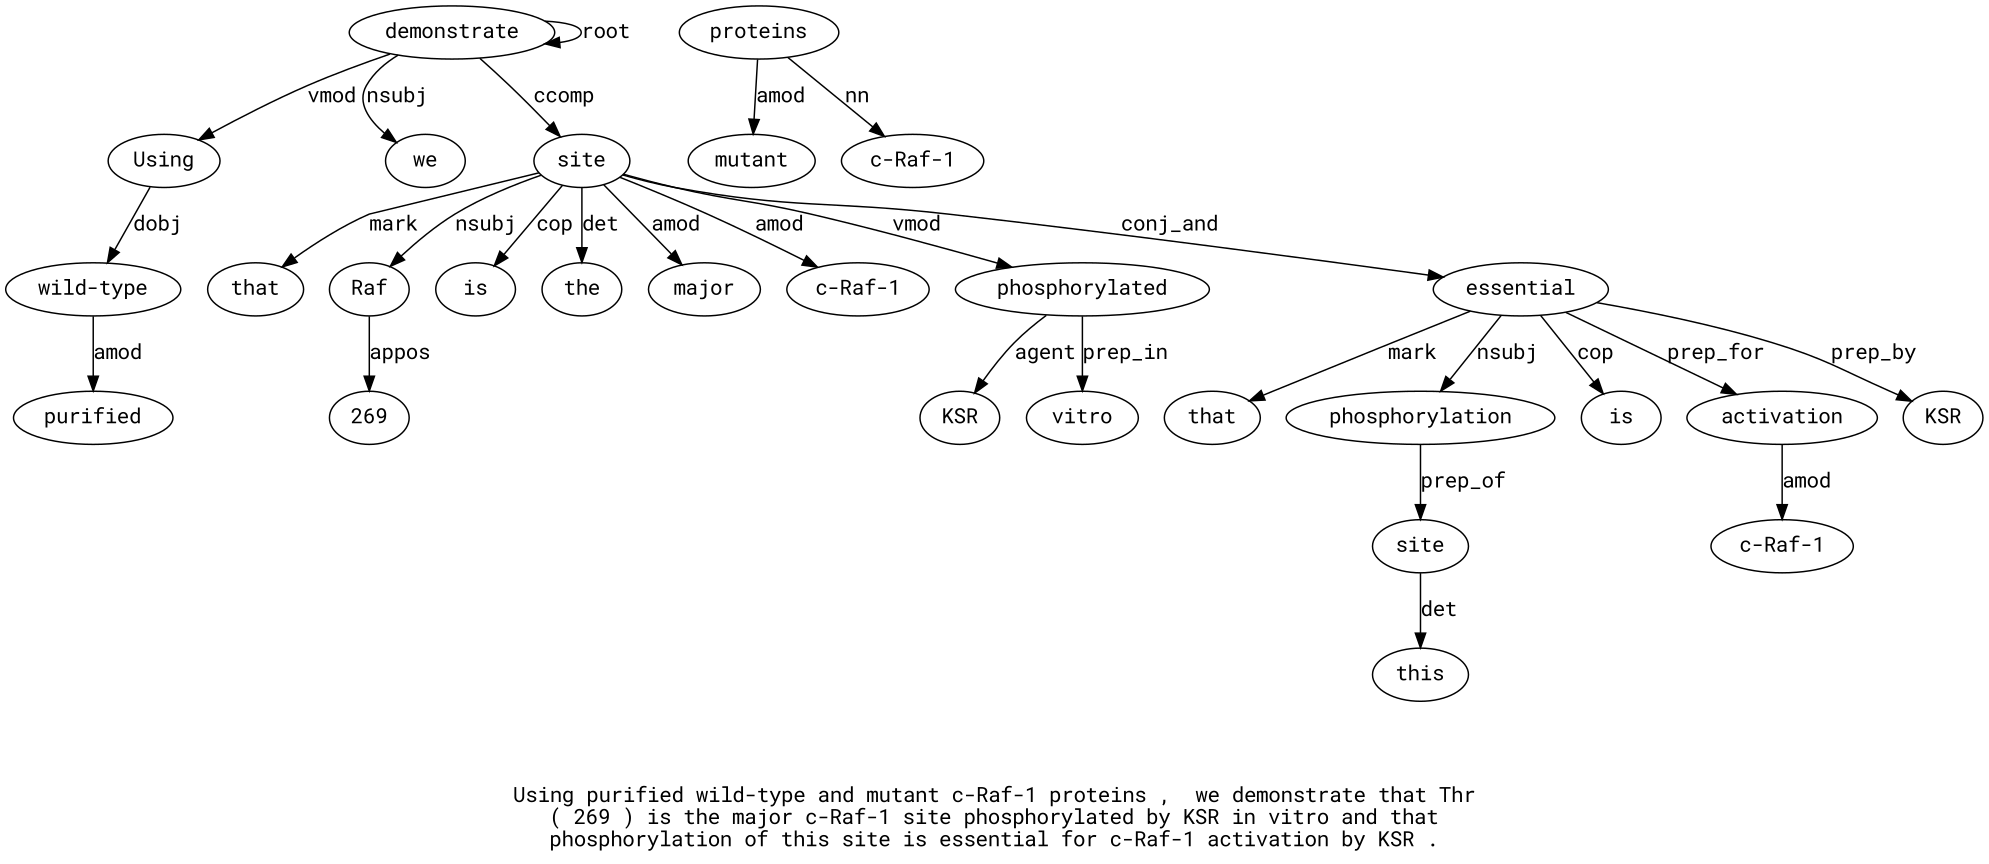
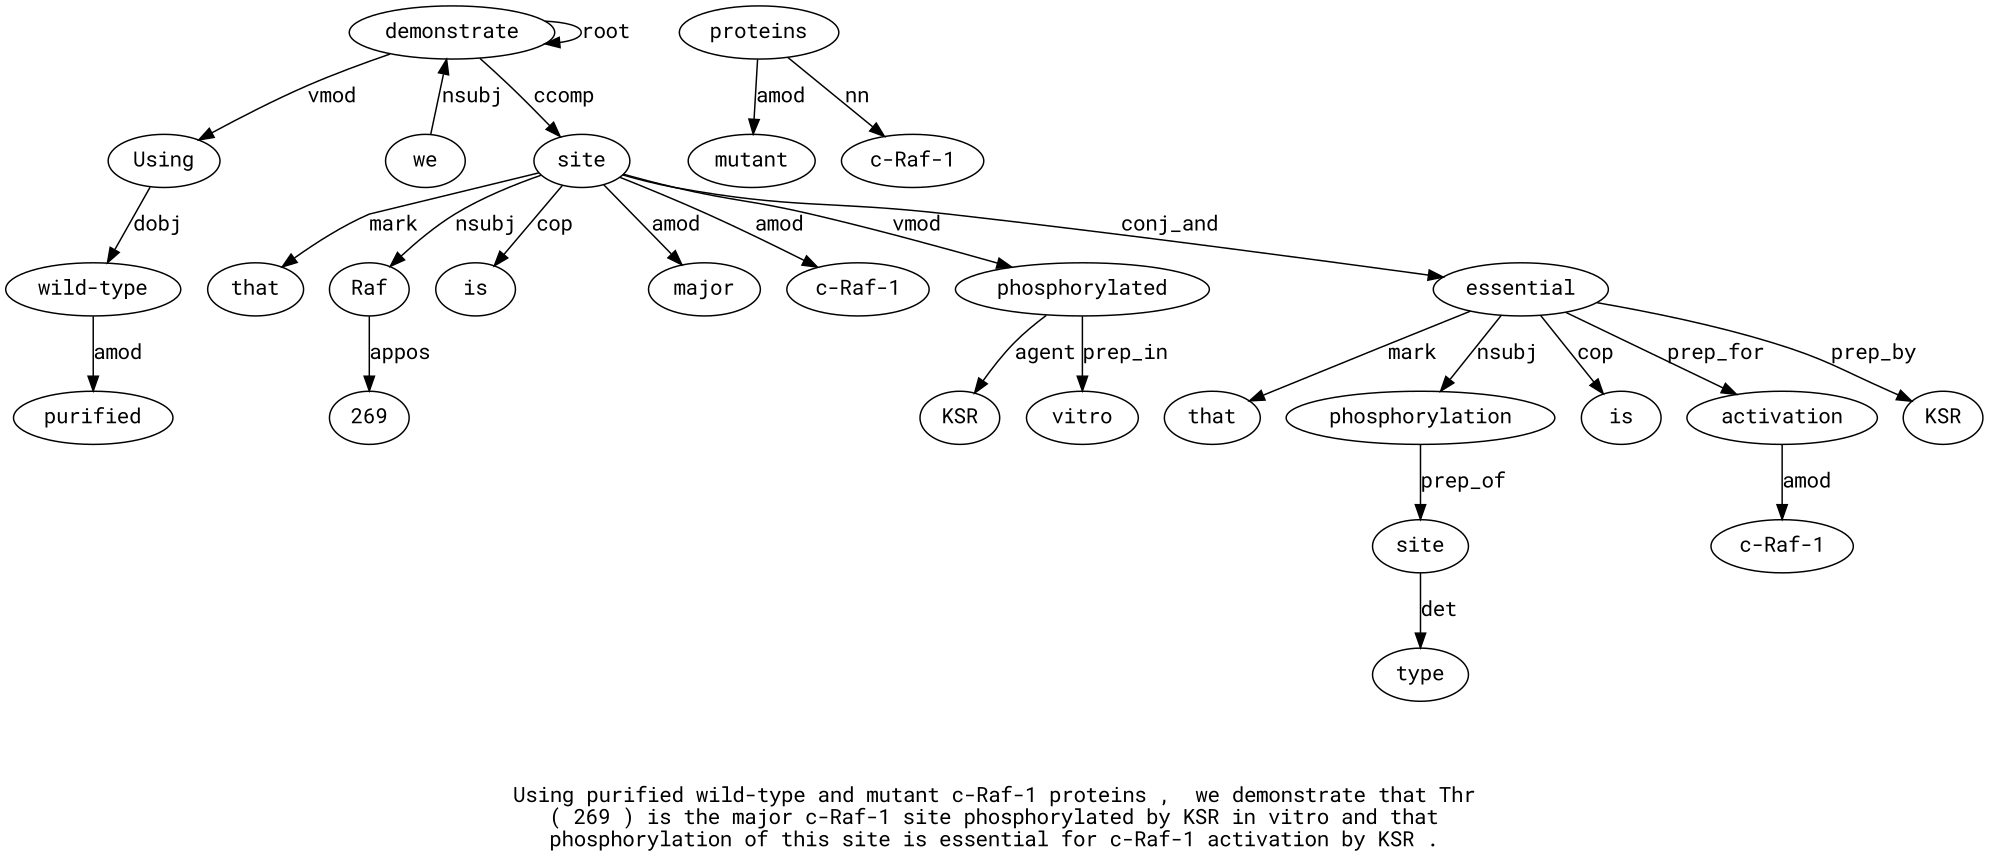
(364, 91) -> (437, 104)
(582, 289) -> none
(1420, 675) -> (1420, 675)
